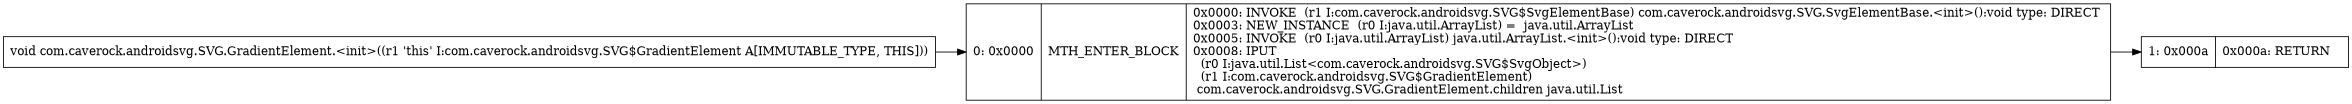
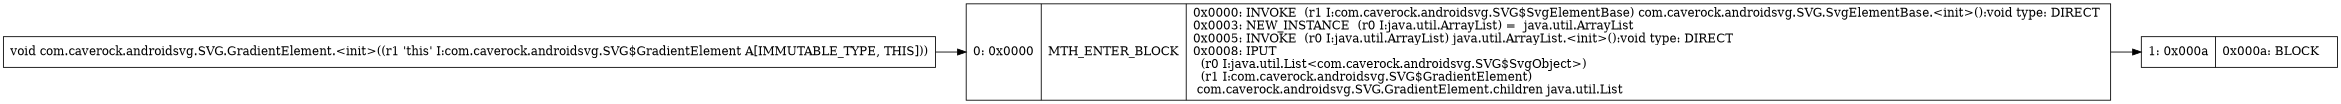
(2282, 52) -> (2276, 52)
